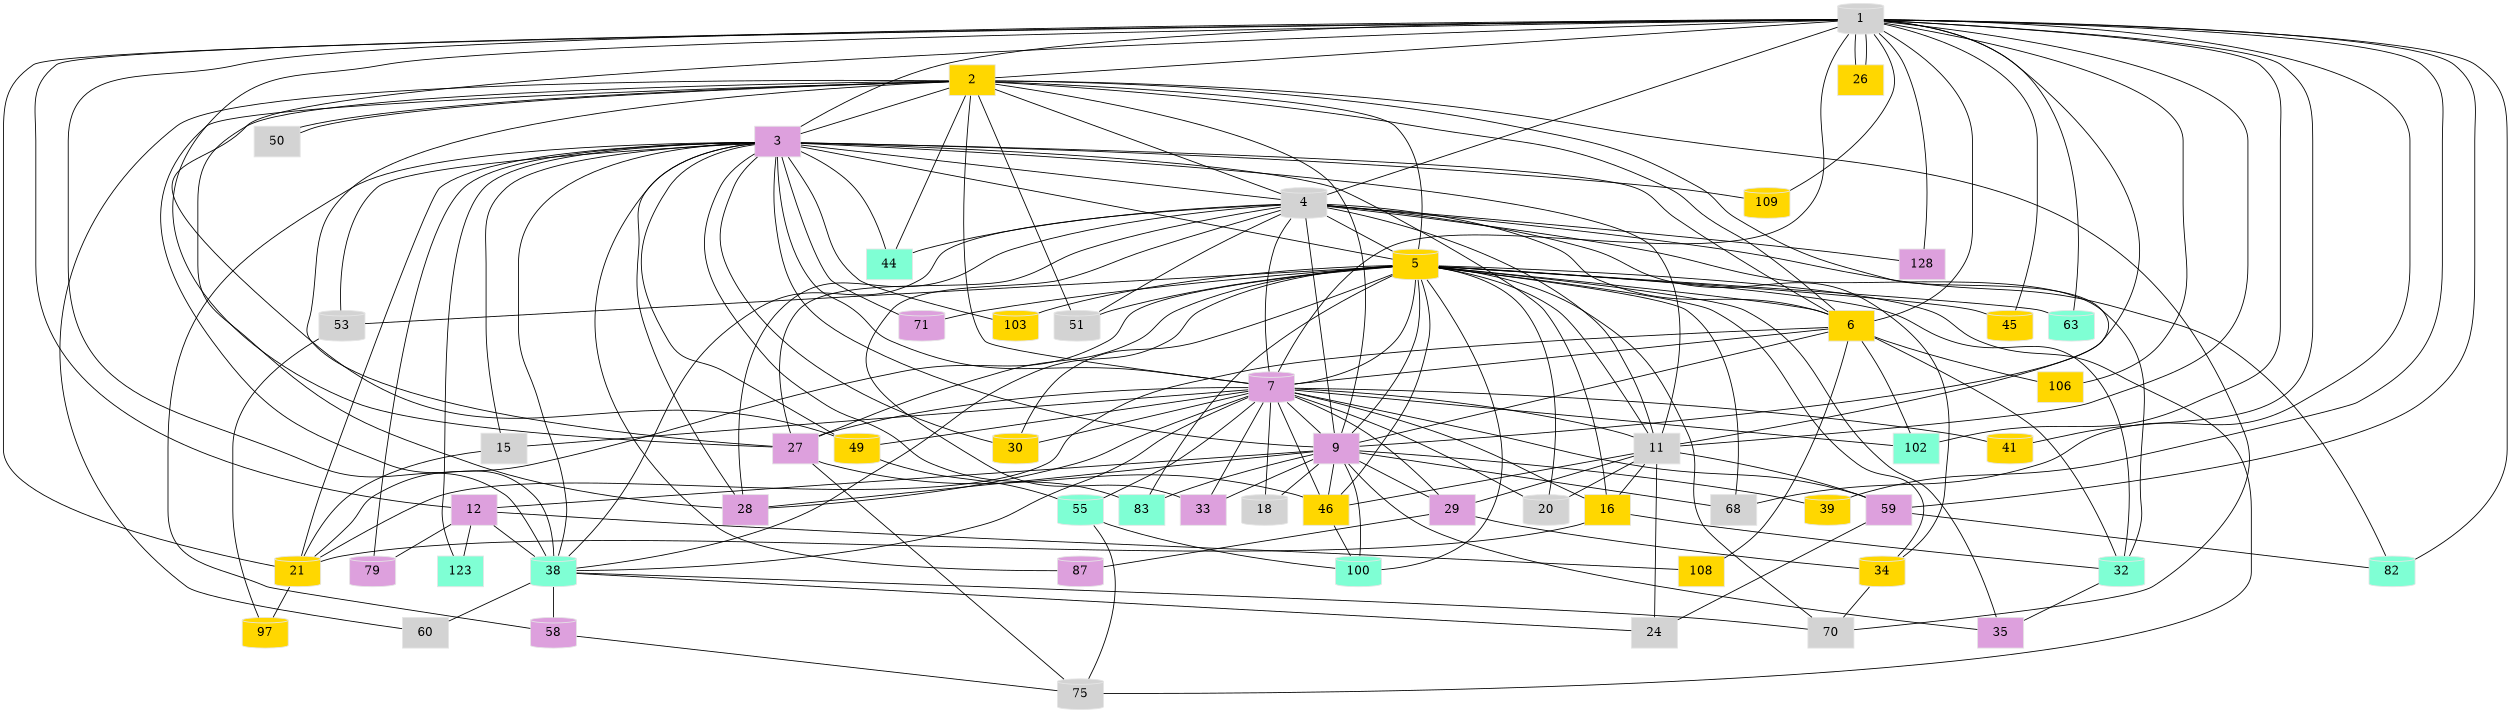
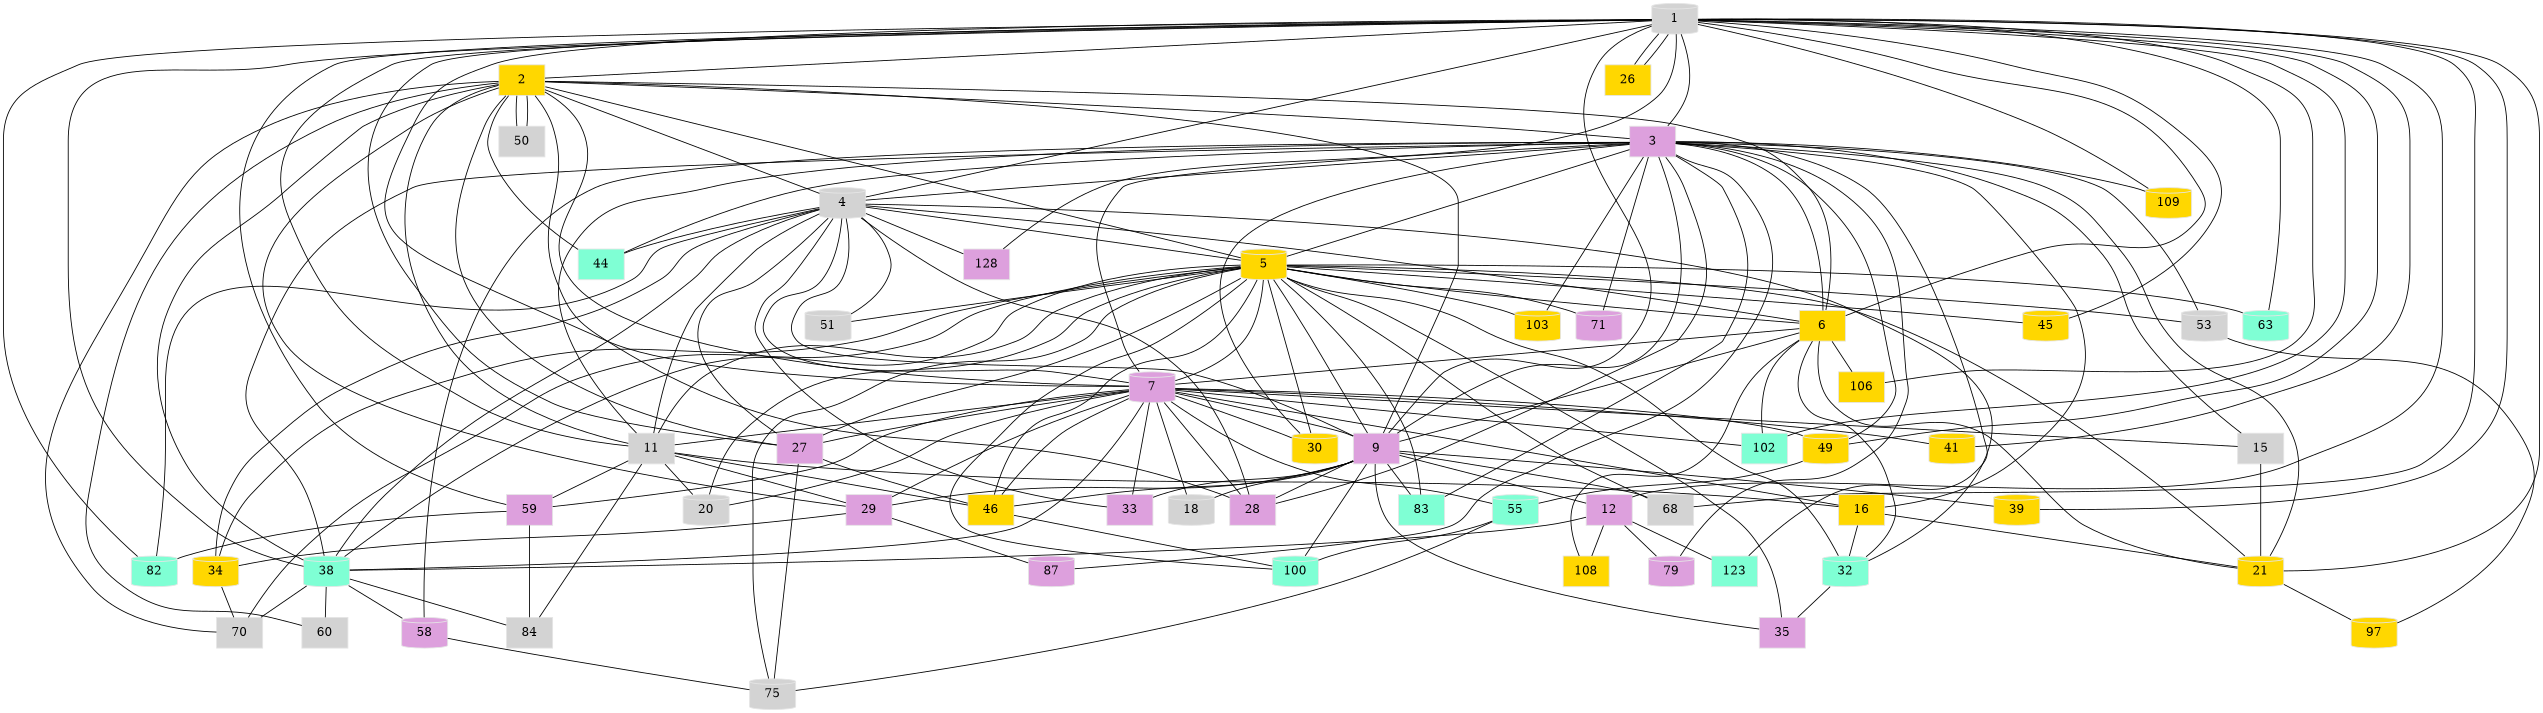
(1025, 203) -> (371, 399)
(1654, 633) -> (530, 633)
